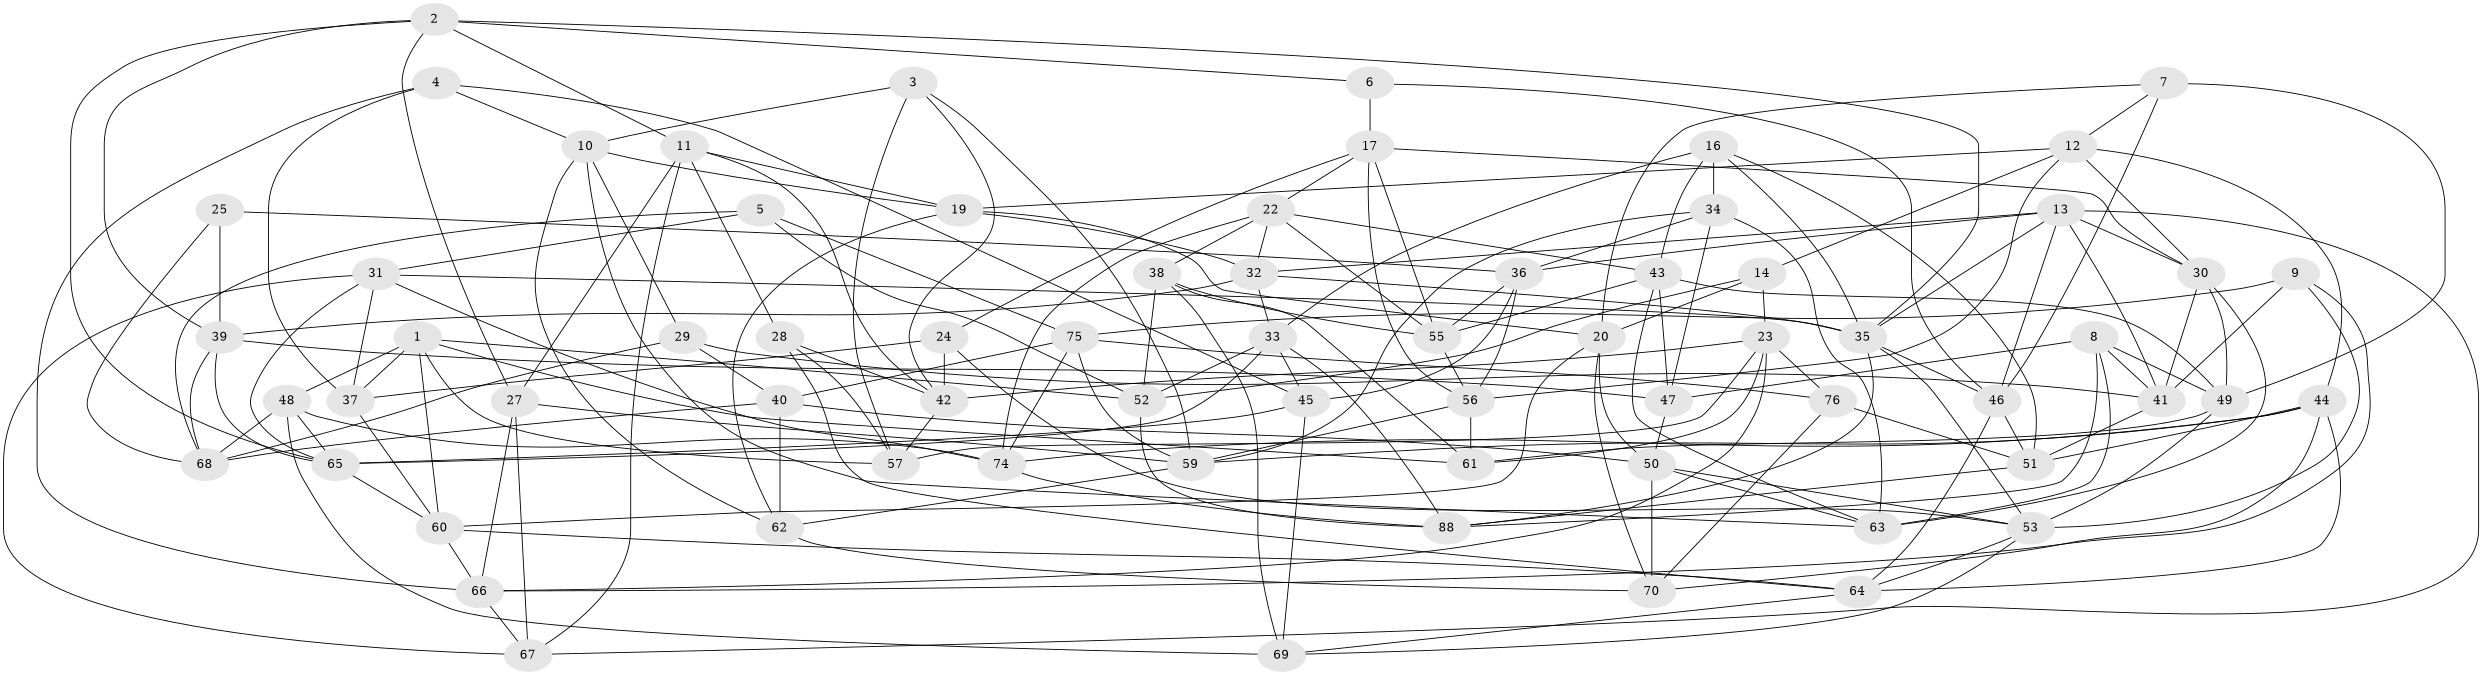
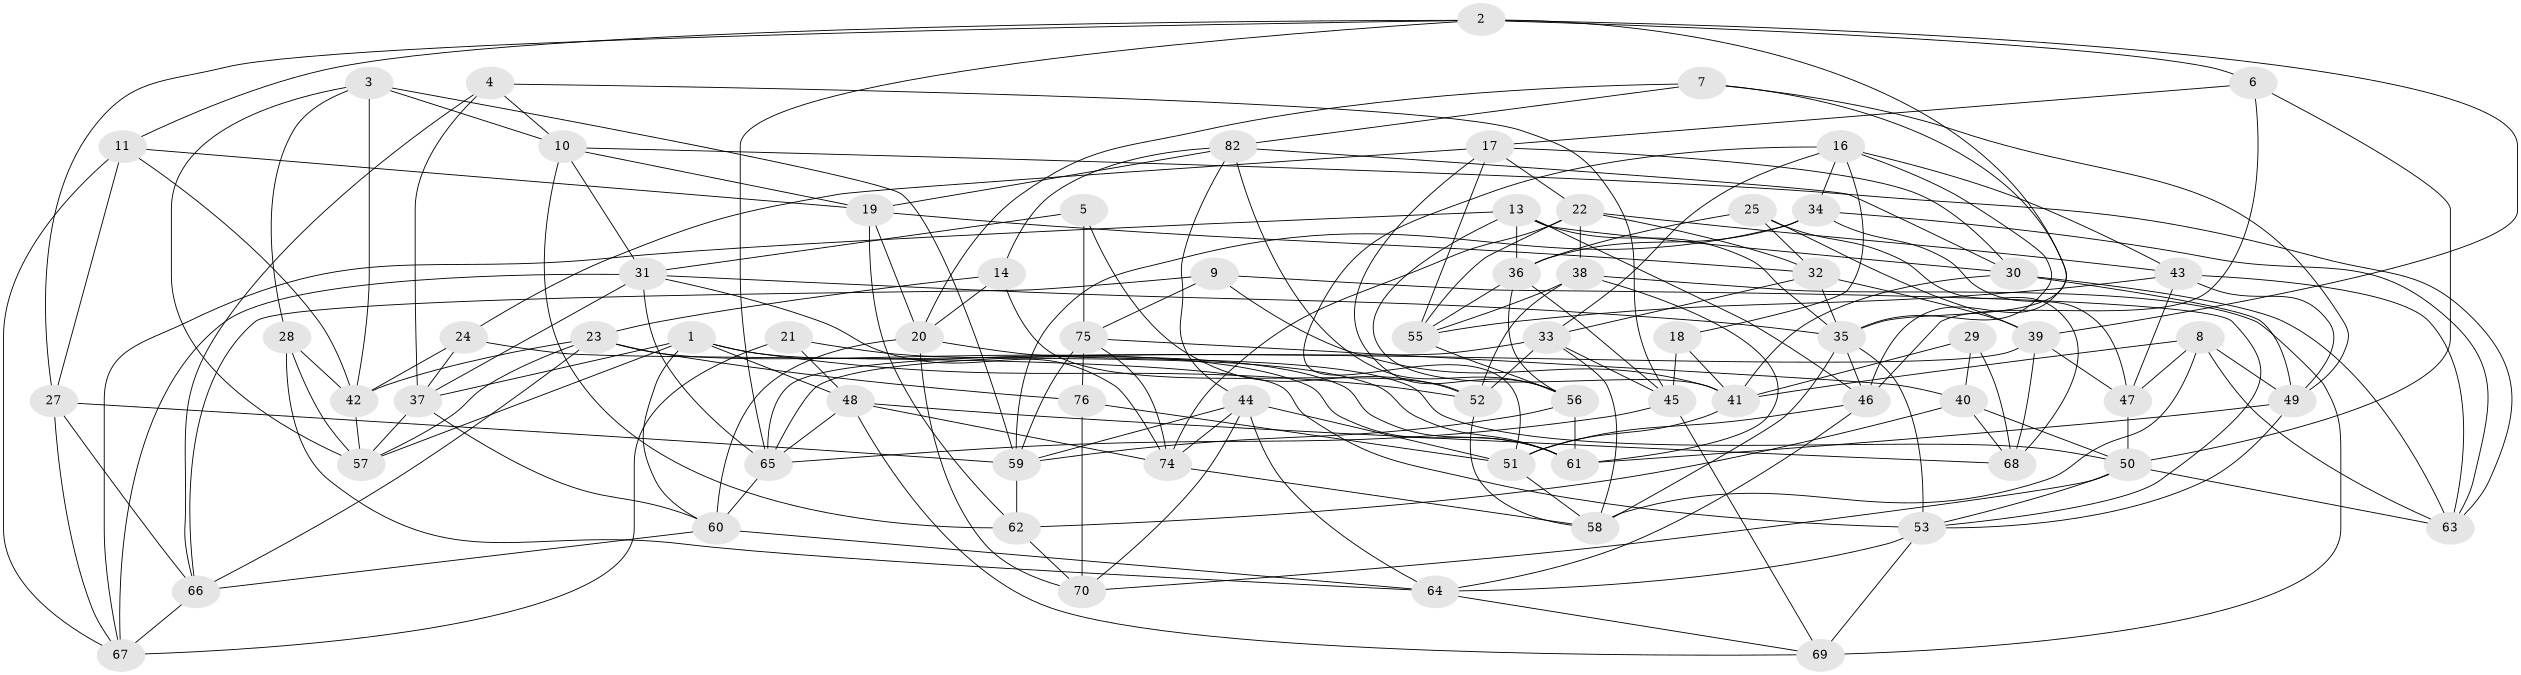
(2073, 147) -> (1233, 147)
(634, 242) -> (603, 210)
(732, 242) -> (274, 190)
(1658, 242) -> (1784, 242)
(387, 243) -> none
none -> (2450, 334)
none -> (789, 337)
none -> (1677, 337)
none -> (390, 433)
(1447, 528) -> (1595, 528)
